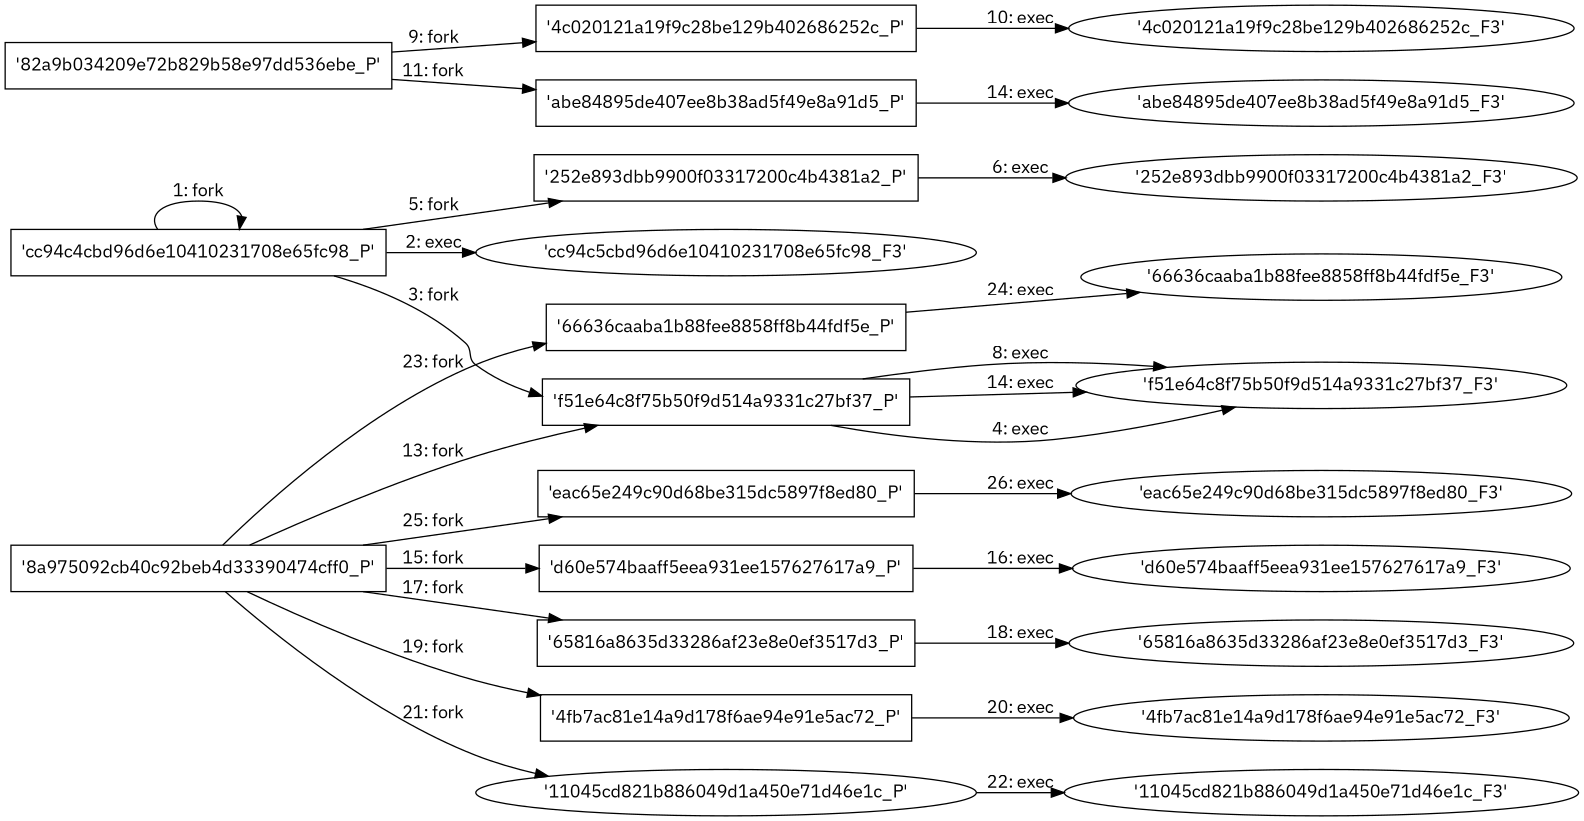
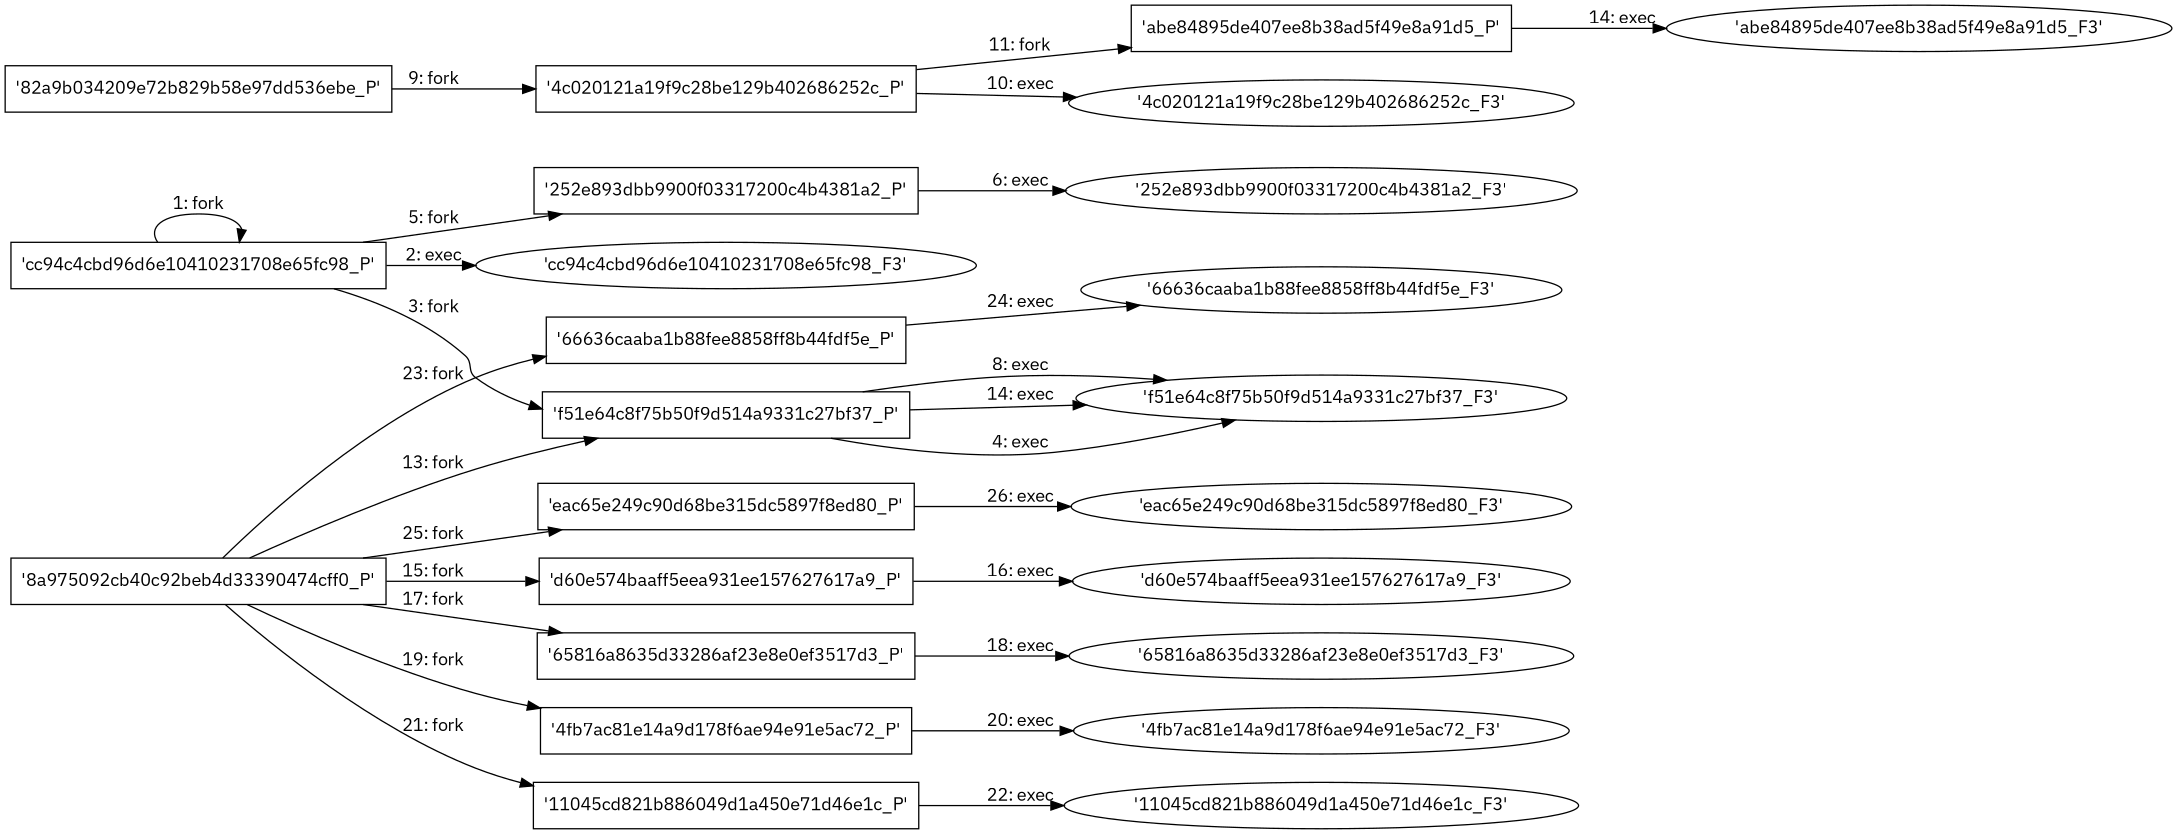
(457, 84) -> (1017, 59)
(726, 253) -> (726, 266)
(726, 793) -> (726, 806)
